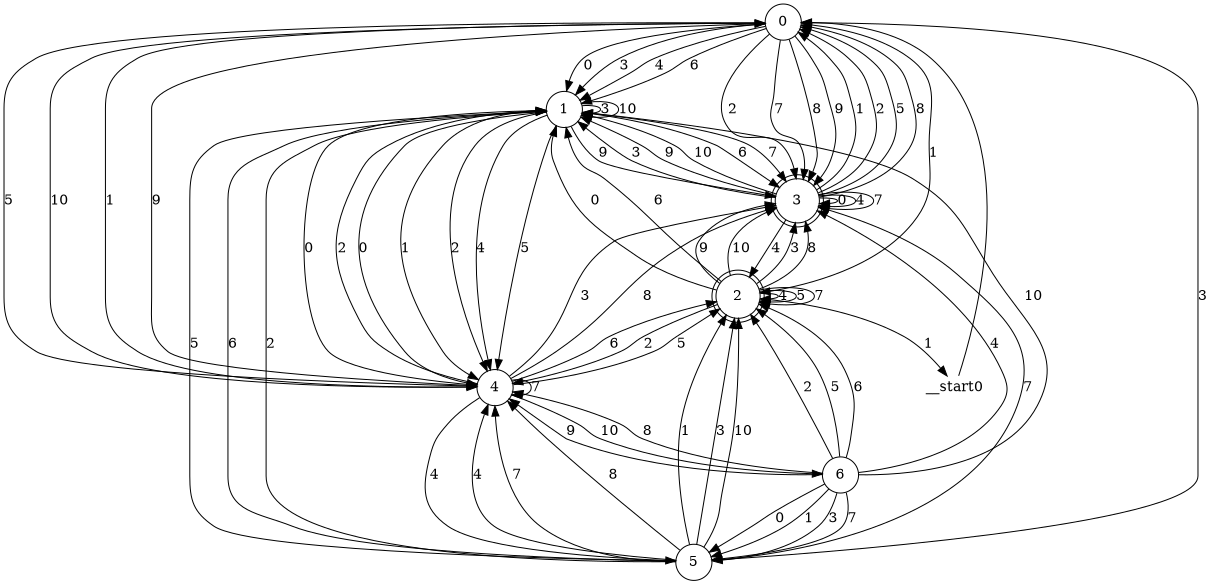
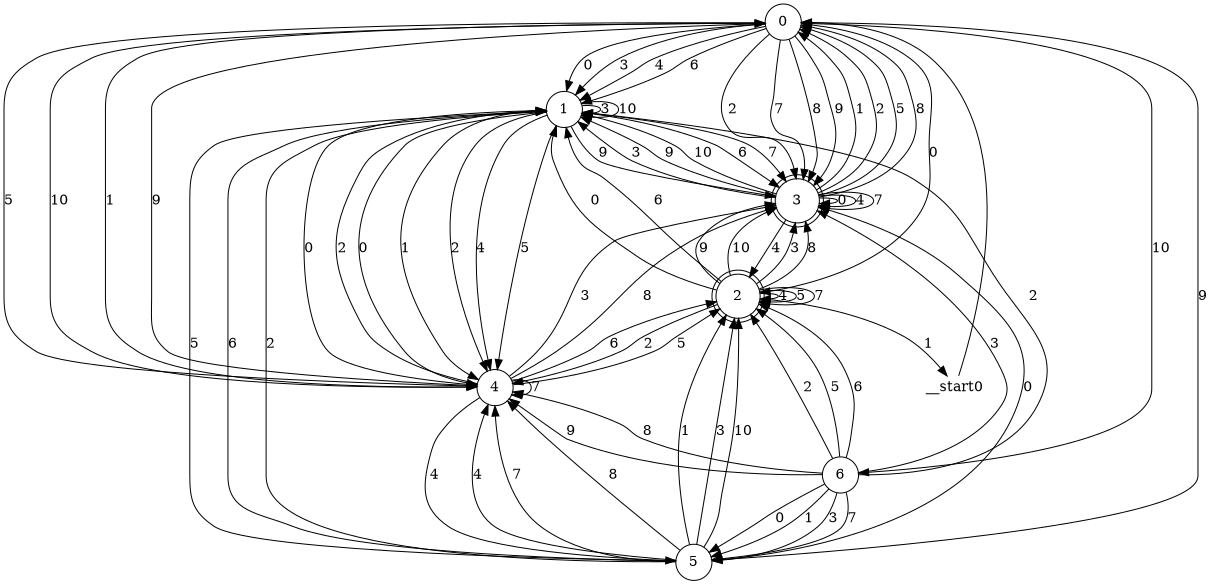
(934, 153) -> (934, 153)
(1034, 296) -> (1034, 296)
(1203, 296) -> (1203, 296)
(995, 344) -> (995, 344)
(1028, 388) -> (1028, 388)
(656, 455) -> (1152, 214)
